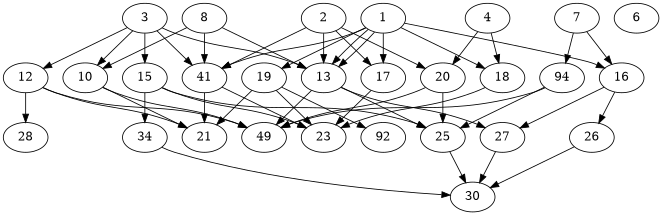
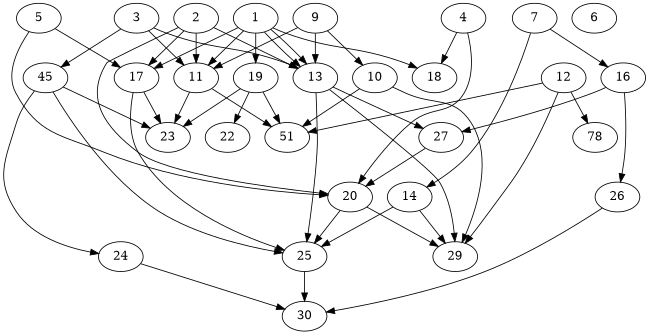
none -> (39, 18)
(204, 18) -> (315, 18)
(501, 43) -> none
(118, 45) -> none
(89, 46) -> none
(145, 78) -> (45, 78)
(204, 78) -> (196, 78)
(562, 78) -> (410, 197)
(448, 100) -> none
(26, 137) -> (595, 137)
(145, 137) -> (121, 257)
(204, 137) -> (287, 137)
(264, 137) -> (455, 257)
(383, 137) -> (228, 137)
(489, 164) -> (399, 165)
none -> (174, 194)
